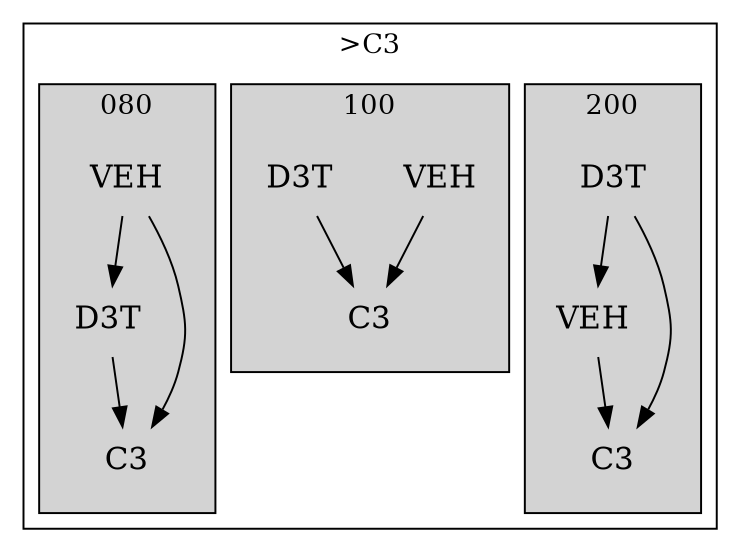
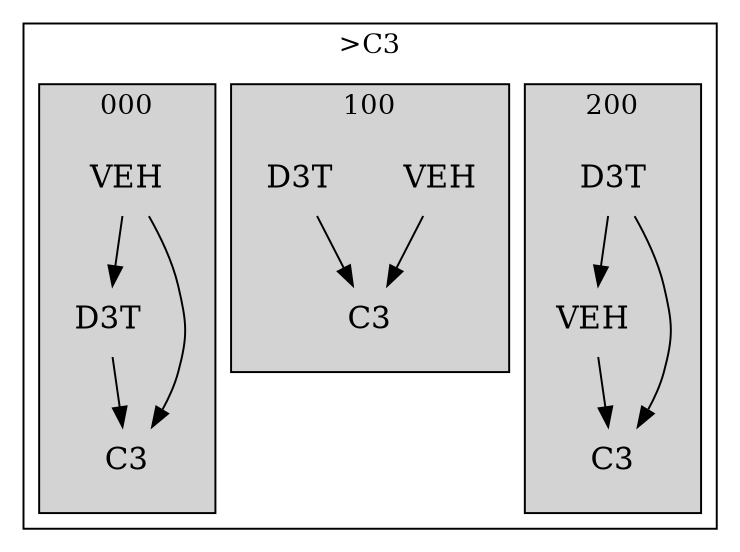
(127, 107) -> (127, 107)
